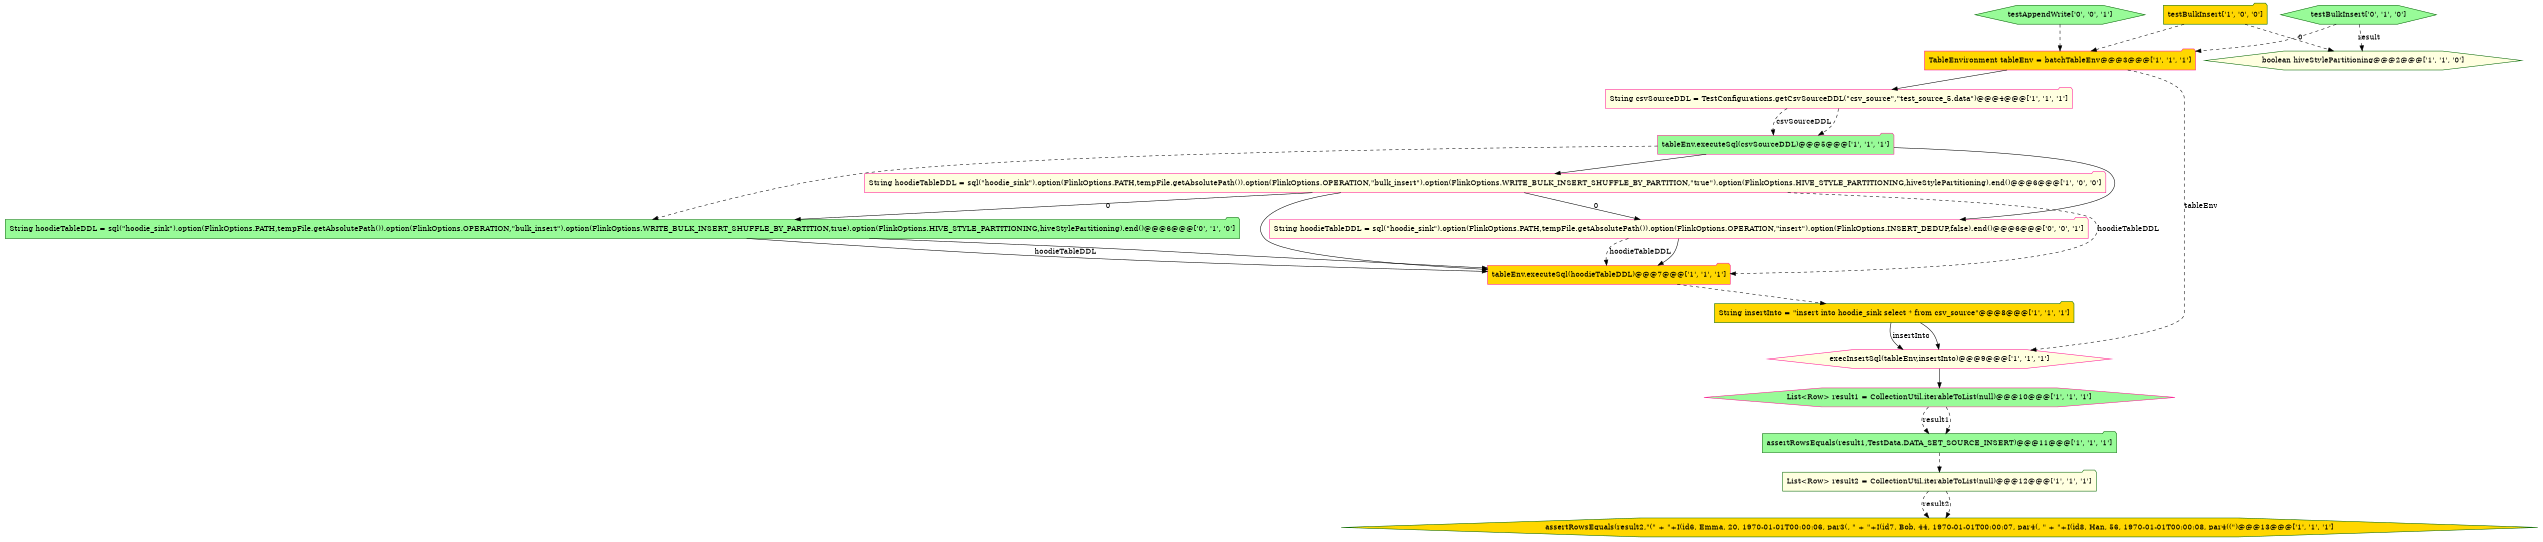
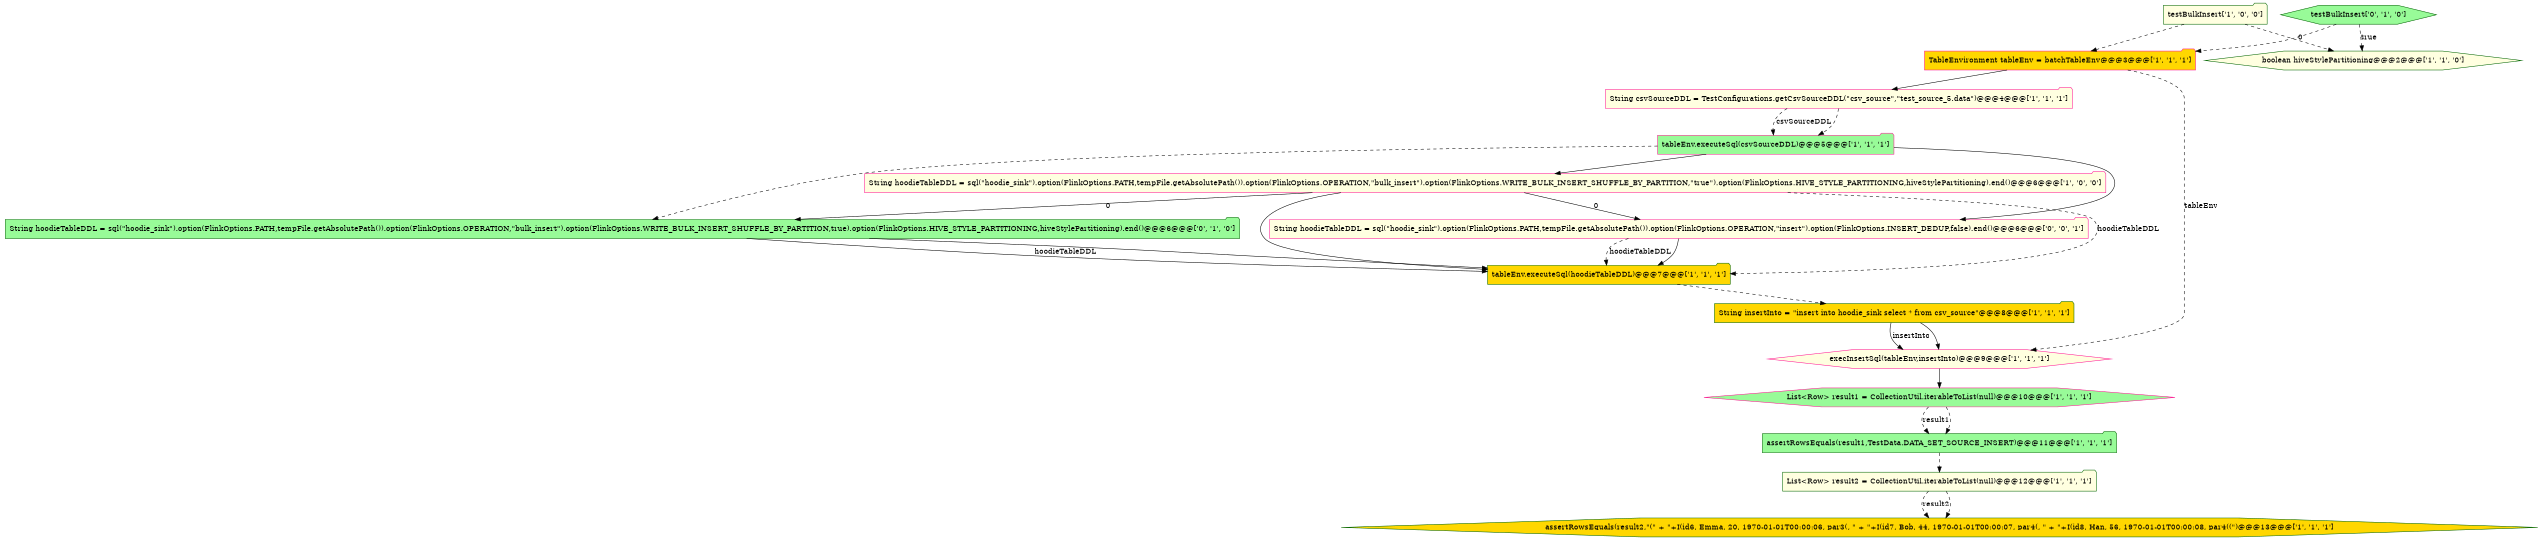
(2060, 15) -> none
(2215, 15) -> (2215, 15)
(2369, 38) -> (2369, 38)
(1609, 275) -> (1609, 275)
